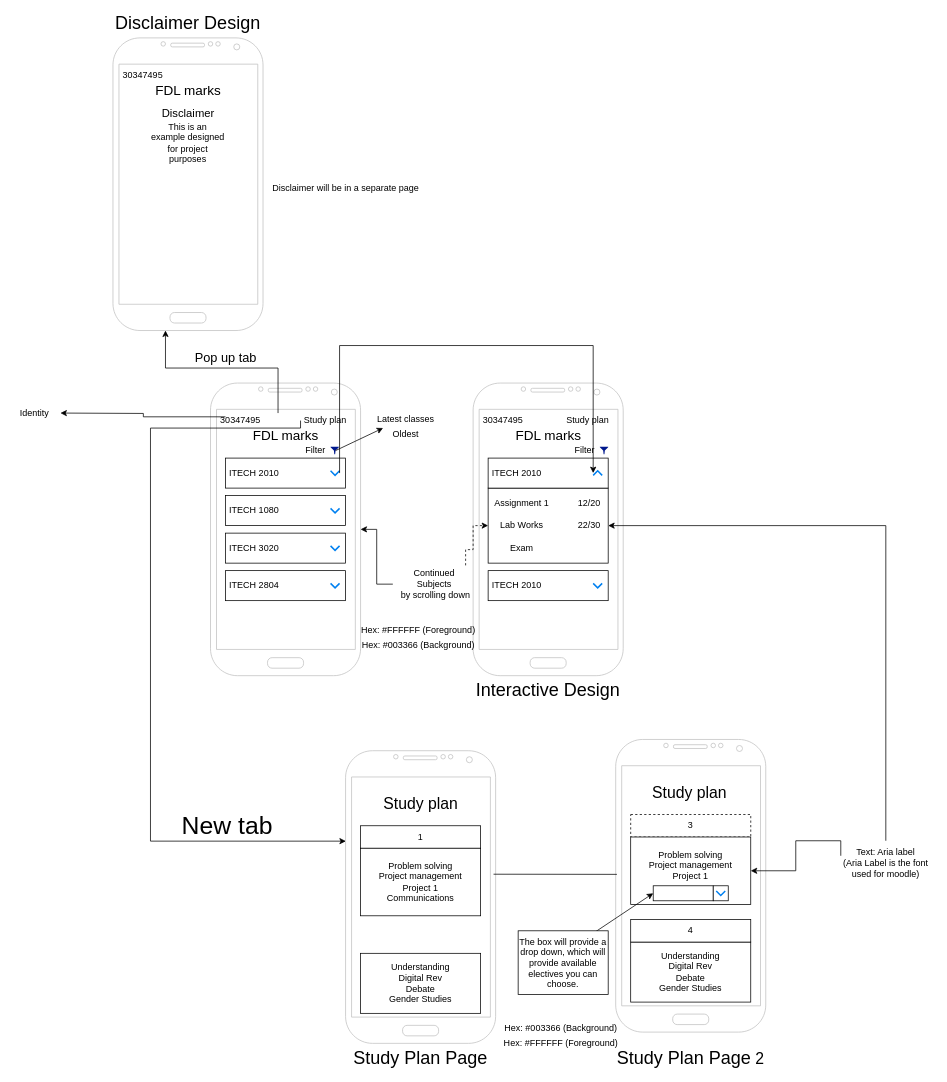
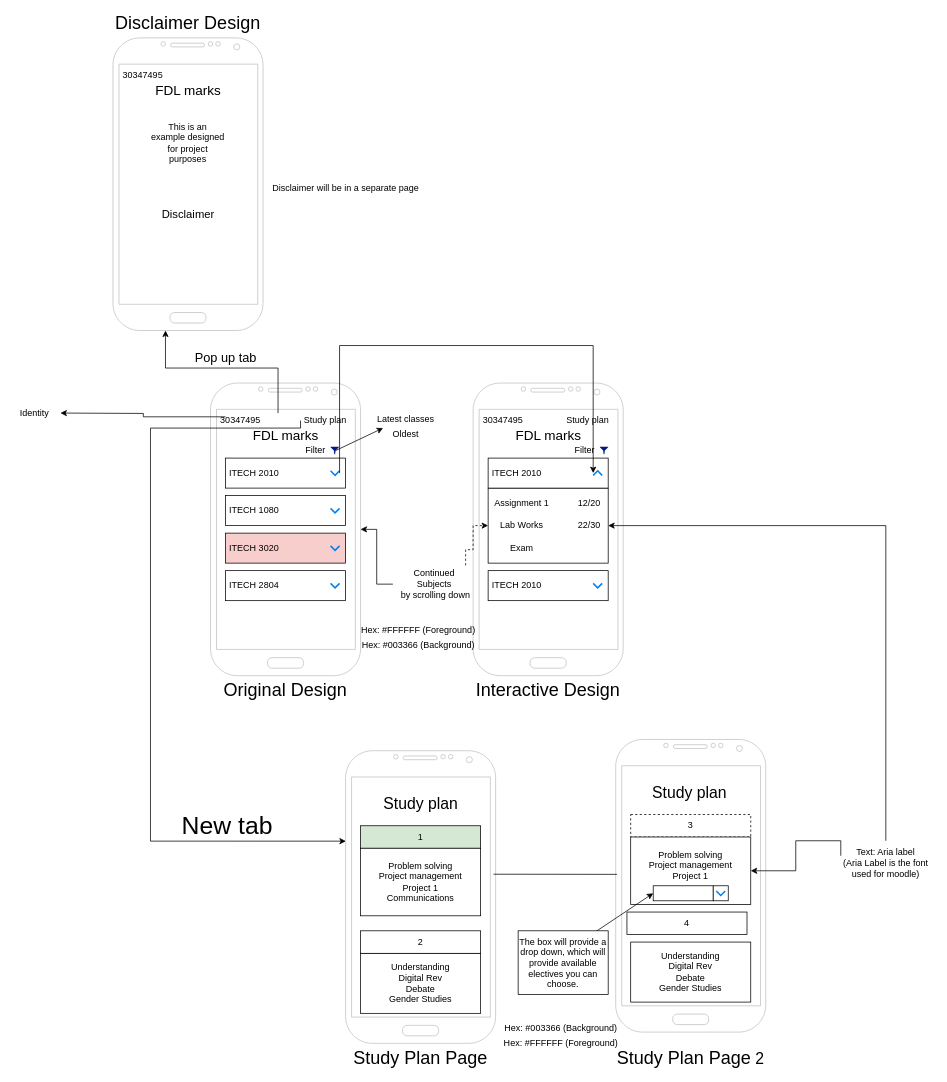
(188, 113) -> (188, 214)
(285, 548) -> (285, 548)
none -> (285, 690)
(420, 837) -> (420, 837)
(690, 930) -> (687, 923)
none -> (420, 942)
